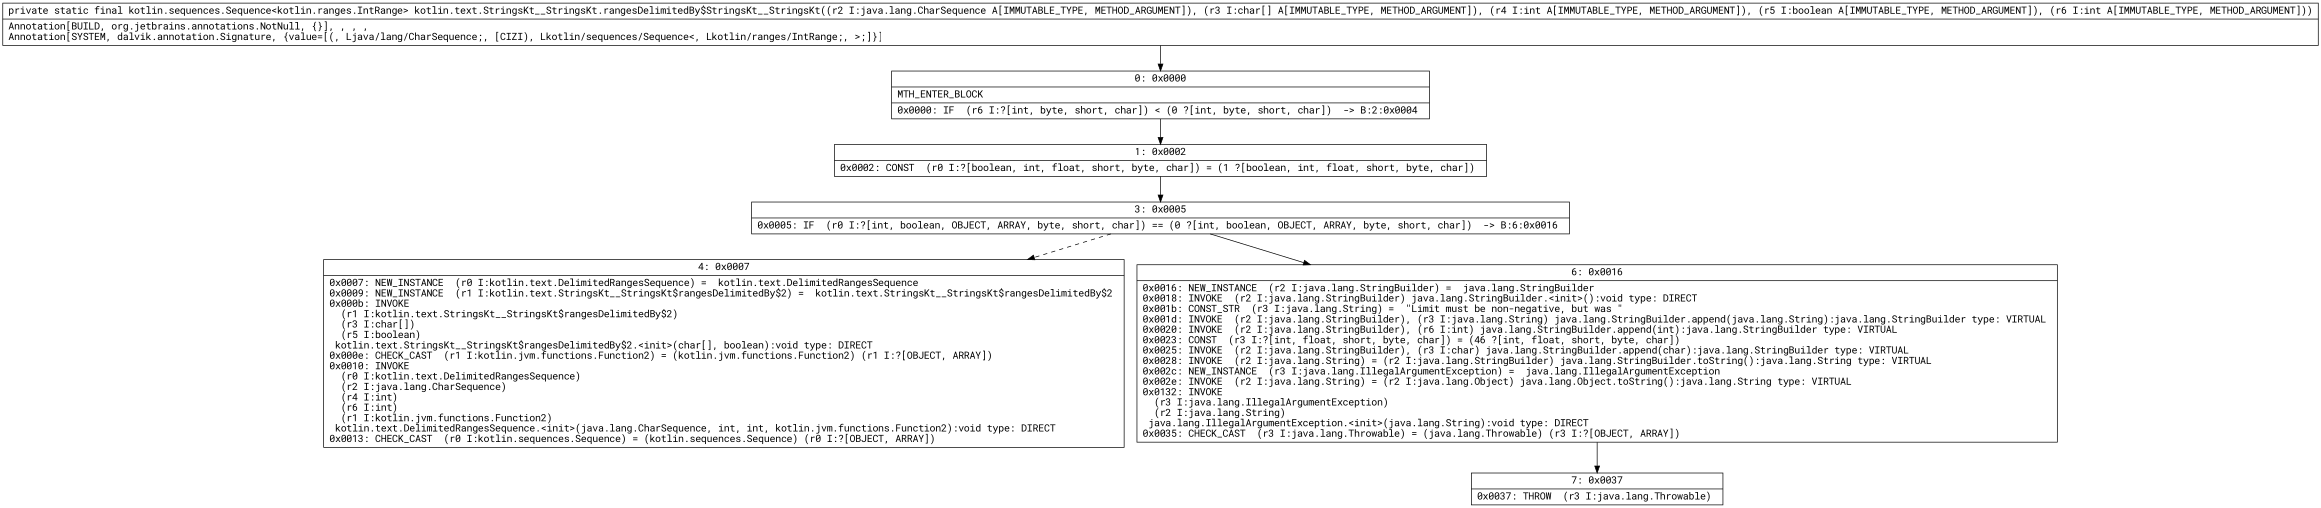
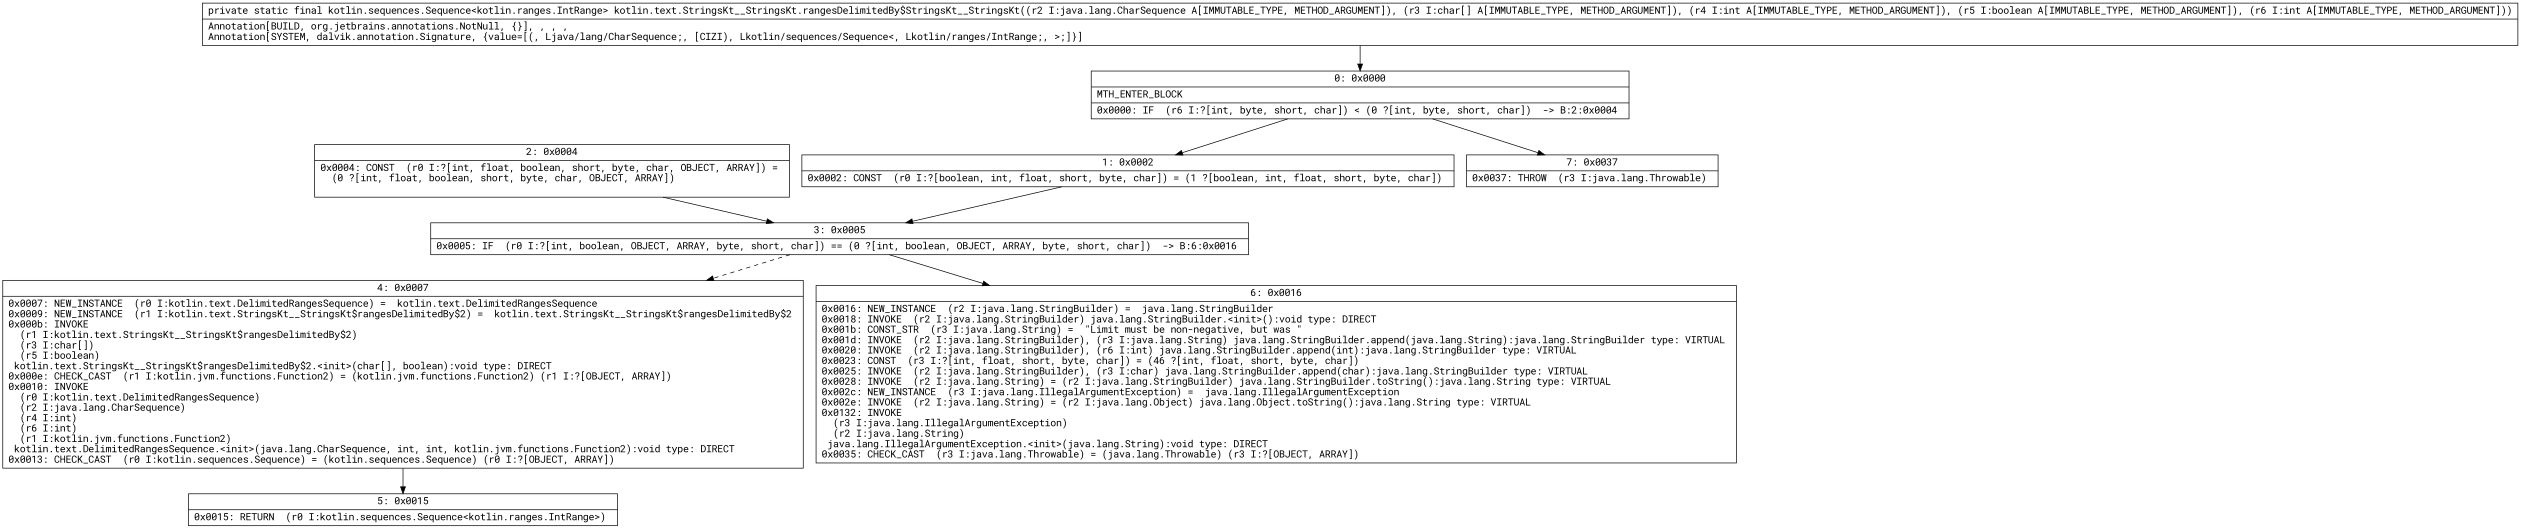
none -> (552, 171)
(1597, 454) -> (1485, 136)
none -> (403, 510)
